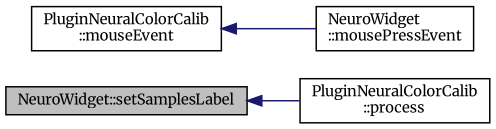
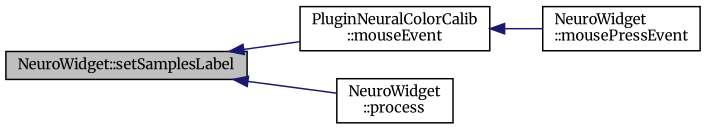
none -> (272, 46)
(395, 101) -> (395, 101)
